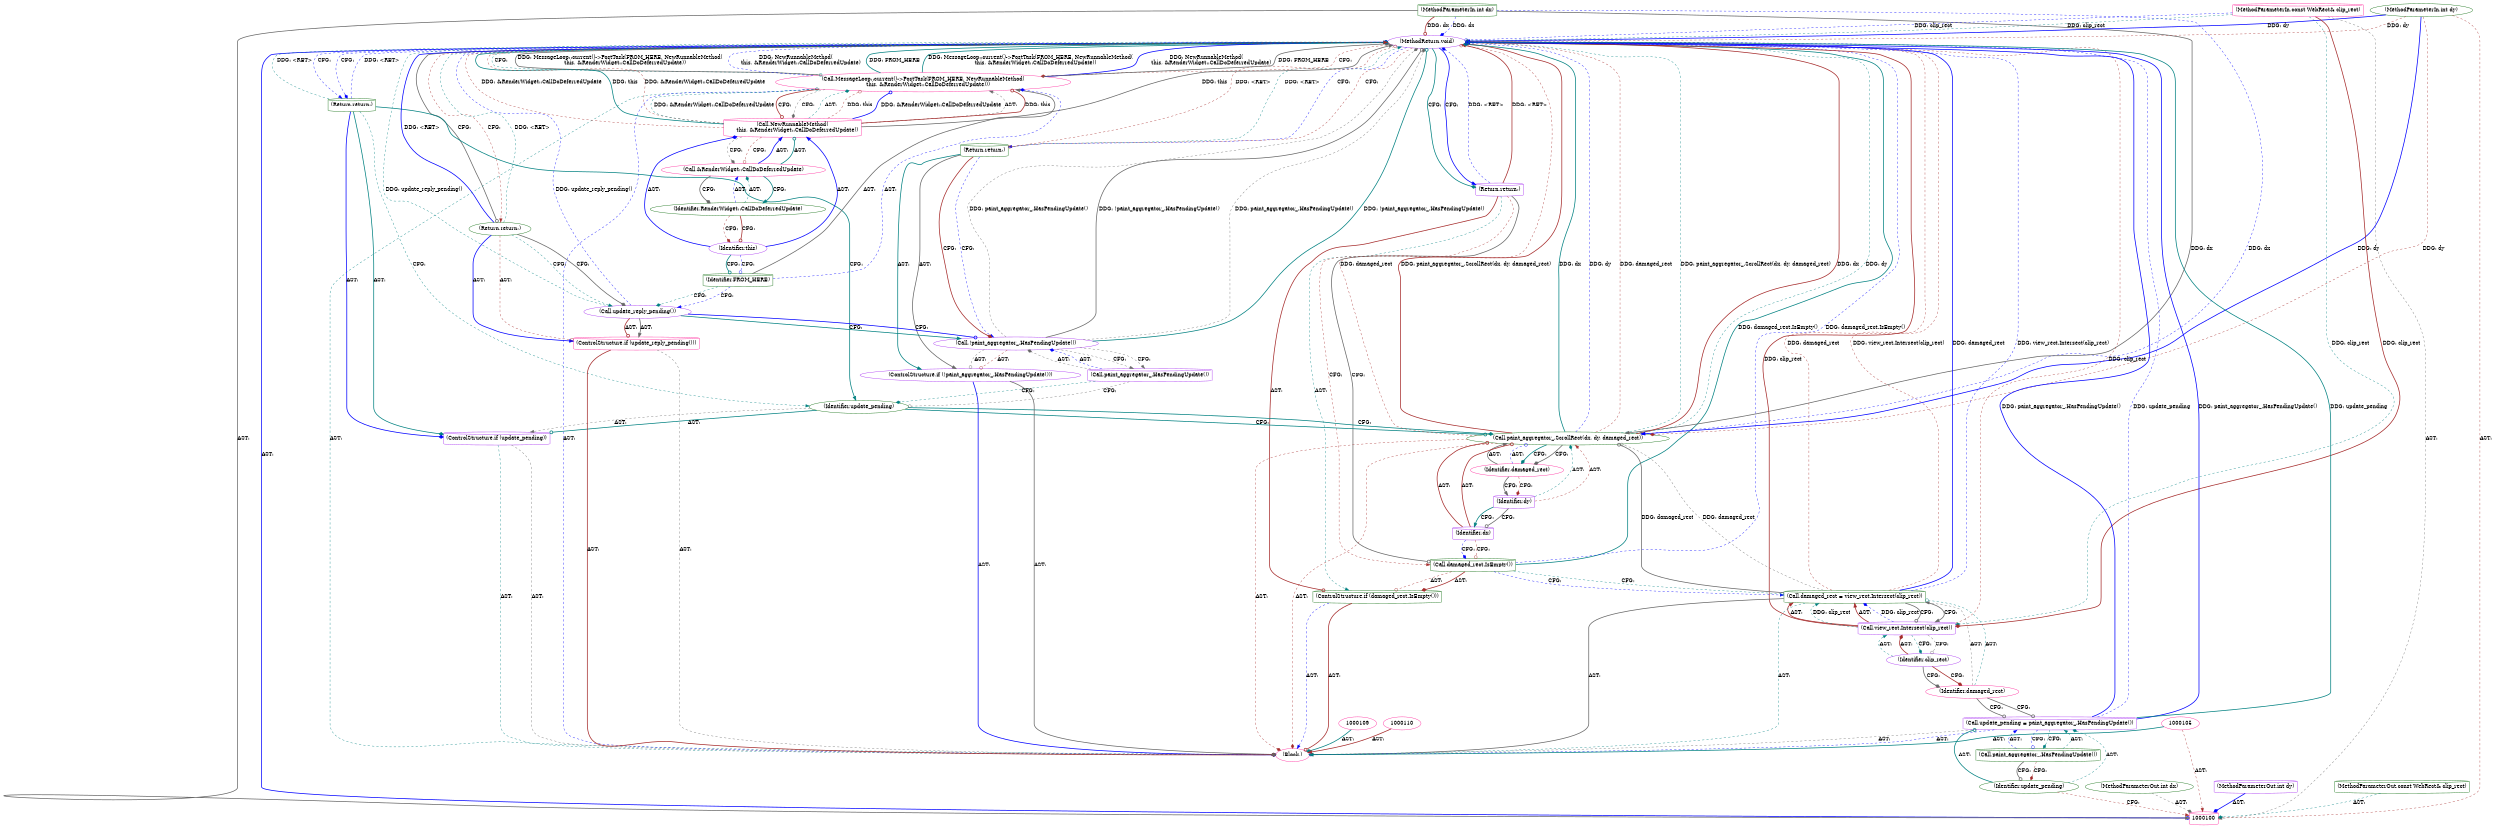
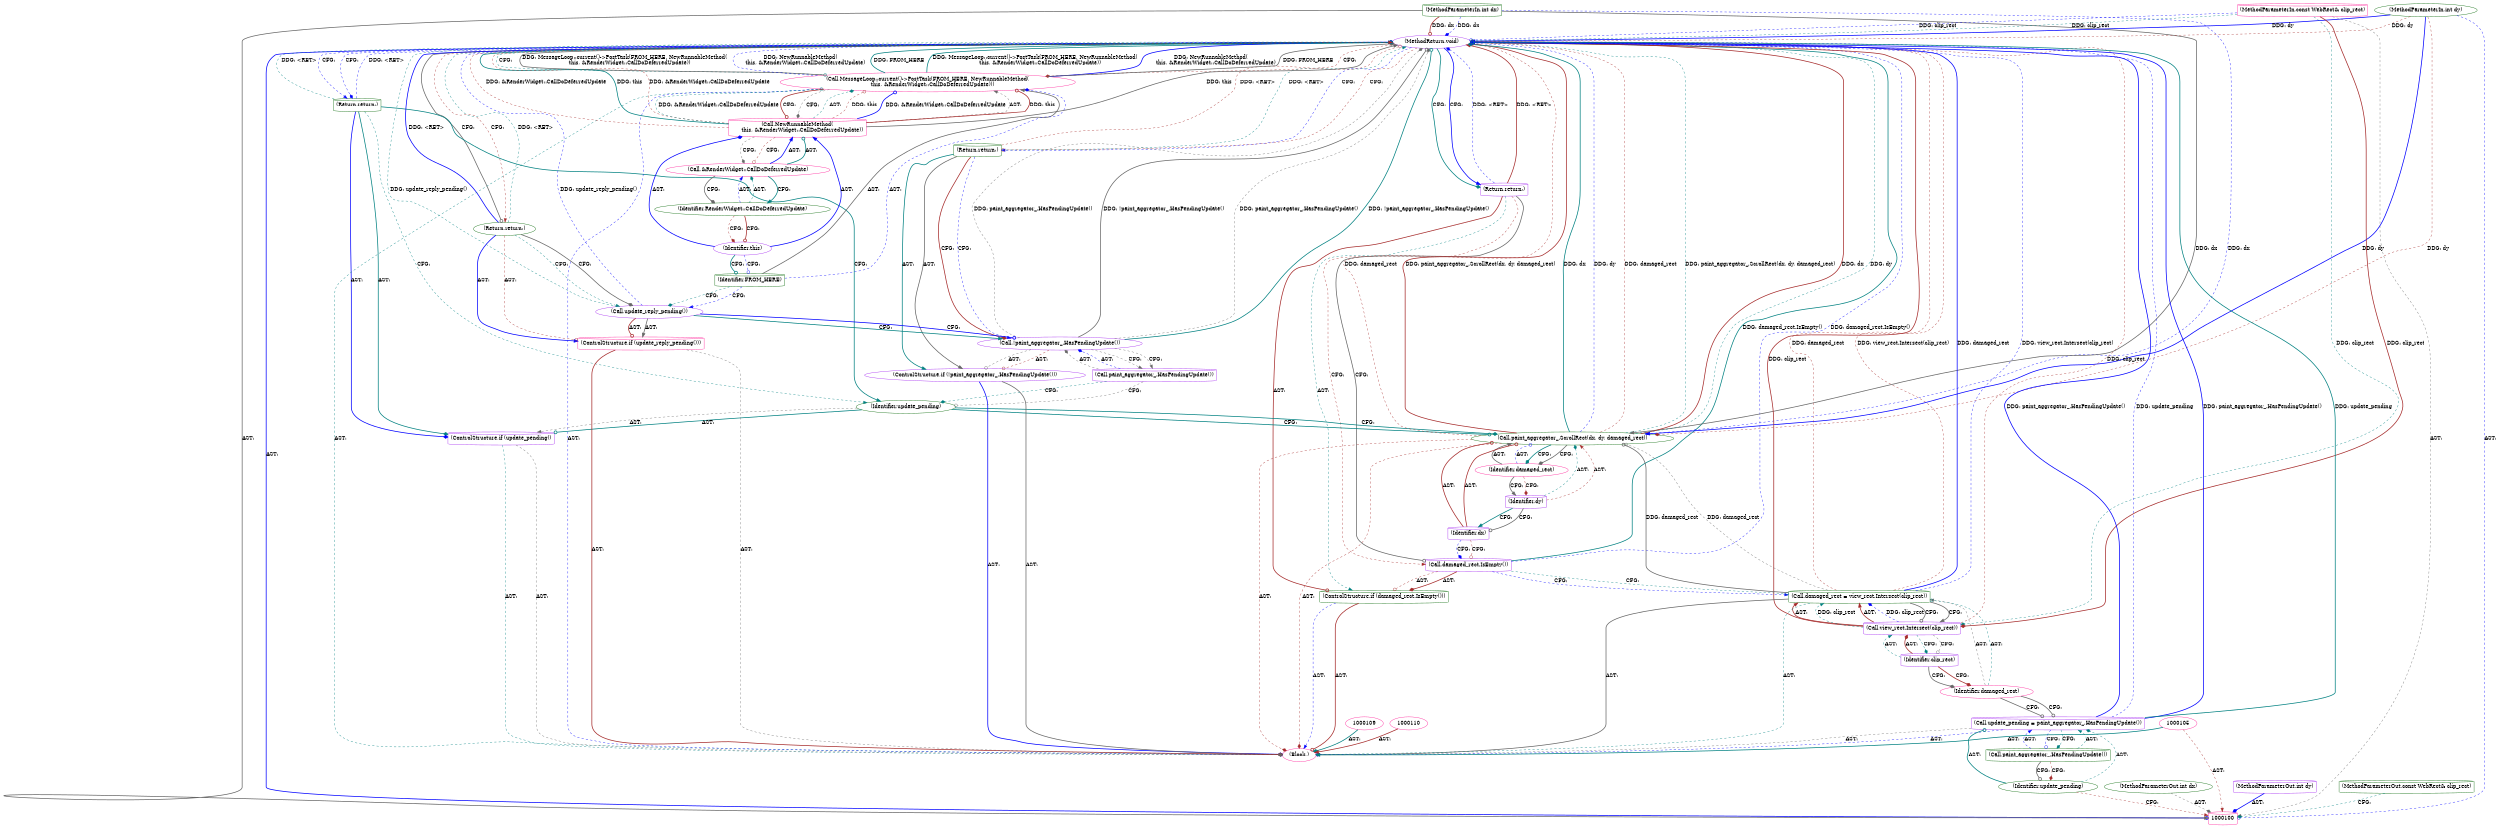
(2480, 526) -> (2484, 519)
(1473, 565) -> (1468, 565)
(1924, 660) -> (1930, 660)
(2360, 803) -> (2365, 803)
